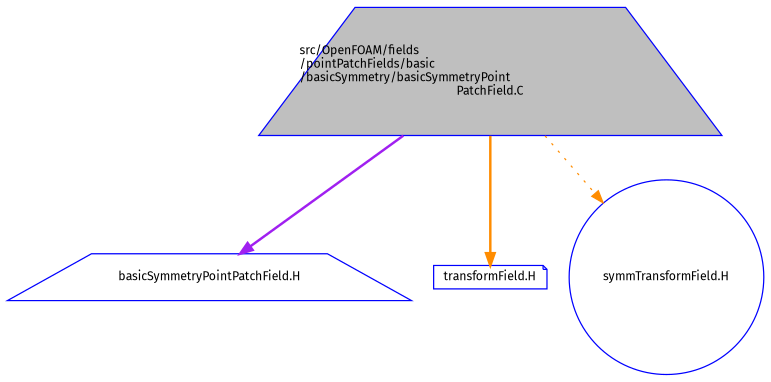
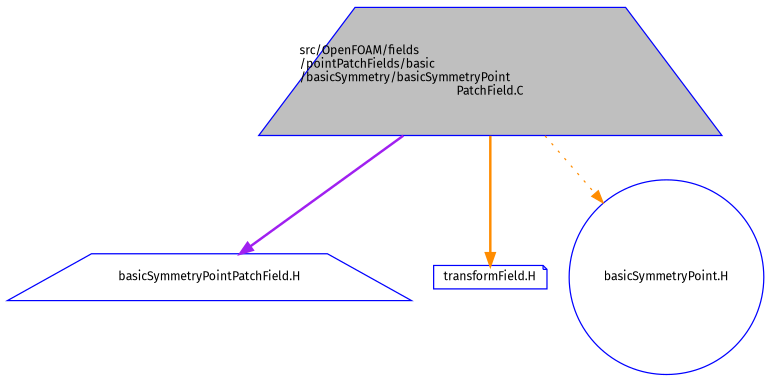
(666, 277) -> (666, 277)
